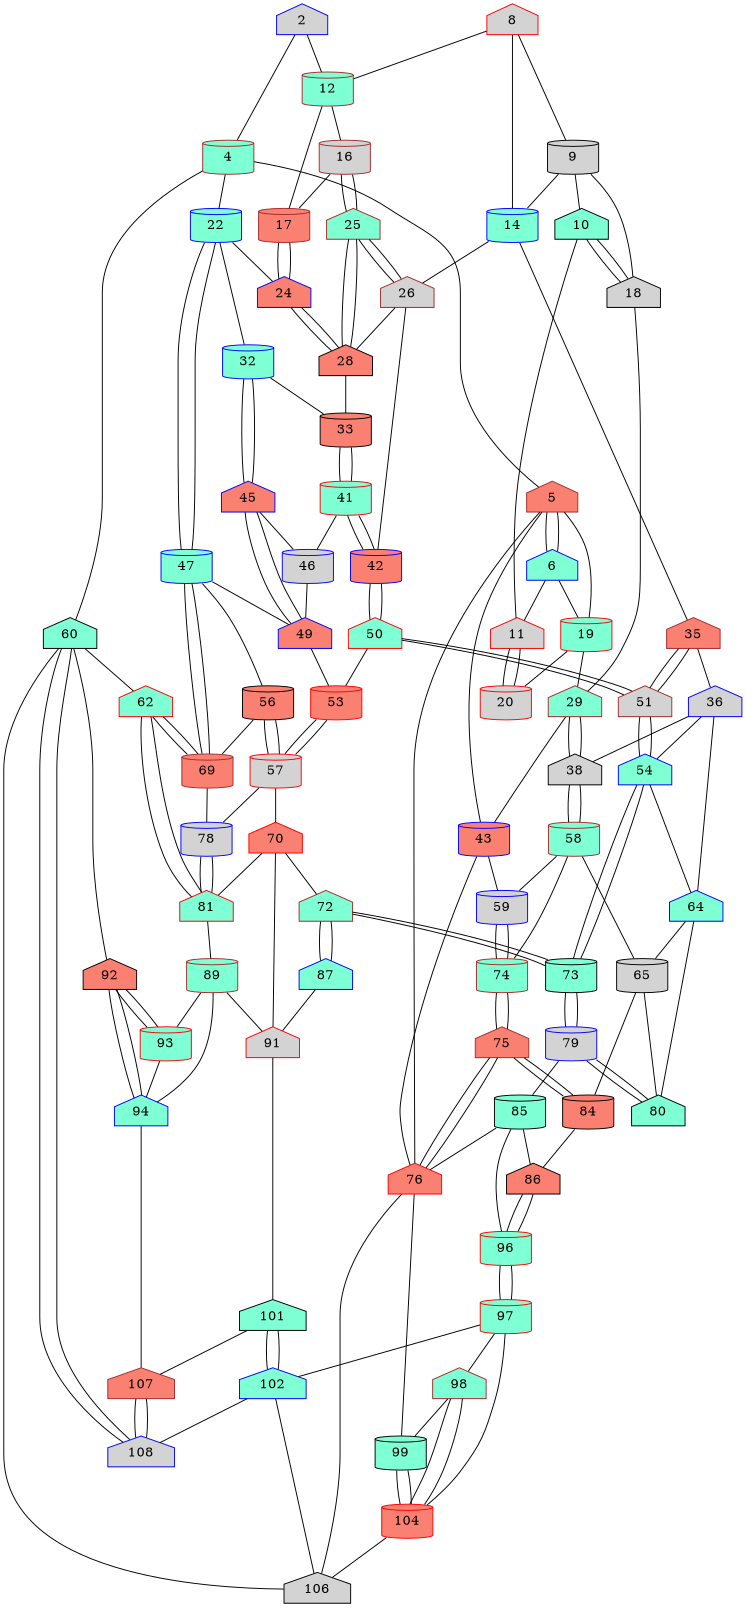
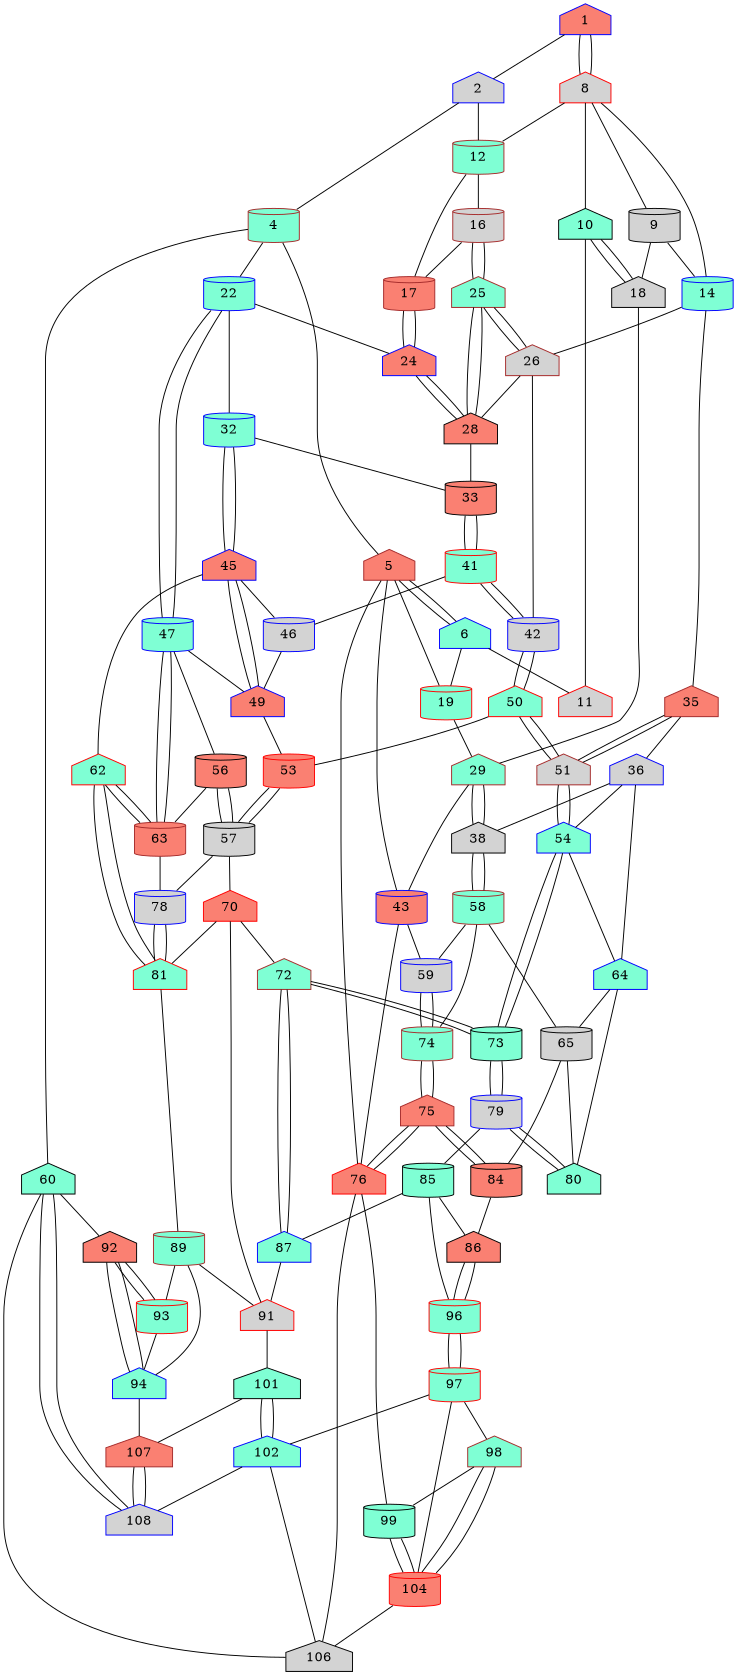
none -> (585, 21)
(577, 192) -> (585, 155)
(376, 566) -> (533, 635)
(109, 670) -> (118, 644)
(506, 703) -> none
(207, 771) -> (160, 839)
(276, 771) -> (229, 839)
(463, 1149) -> (358, 1214)
